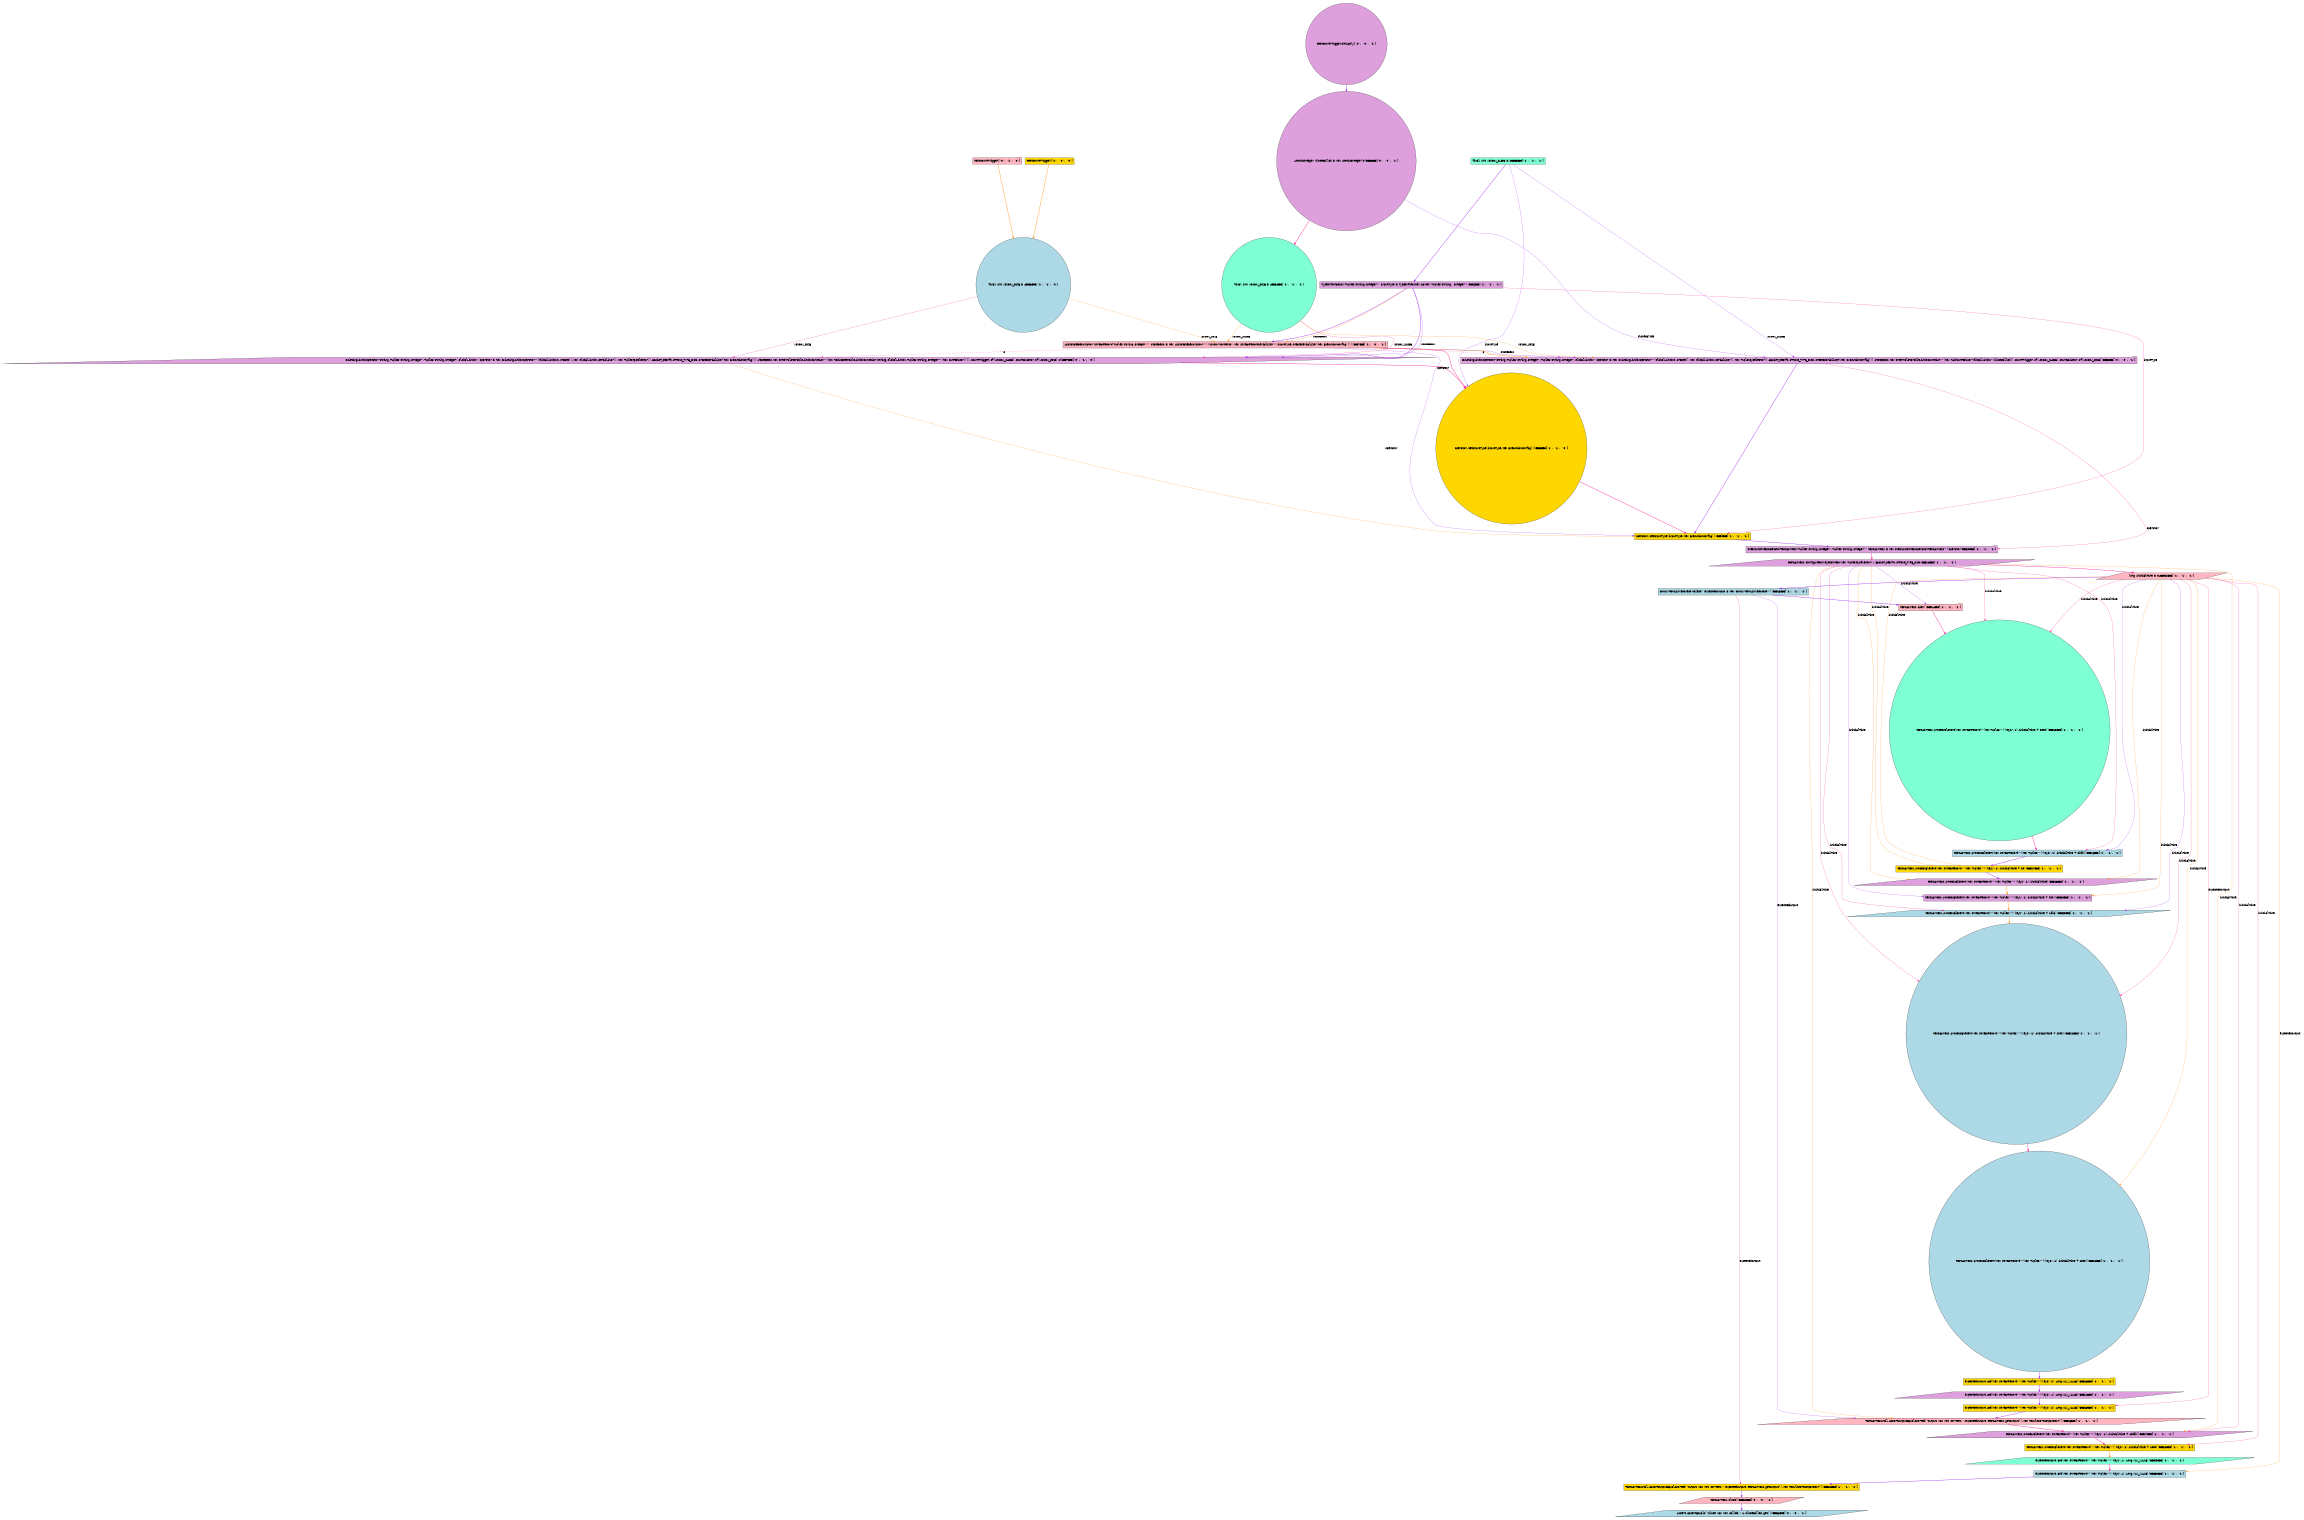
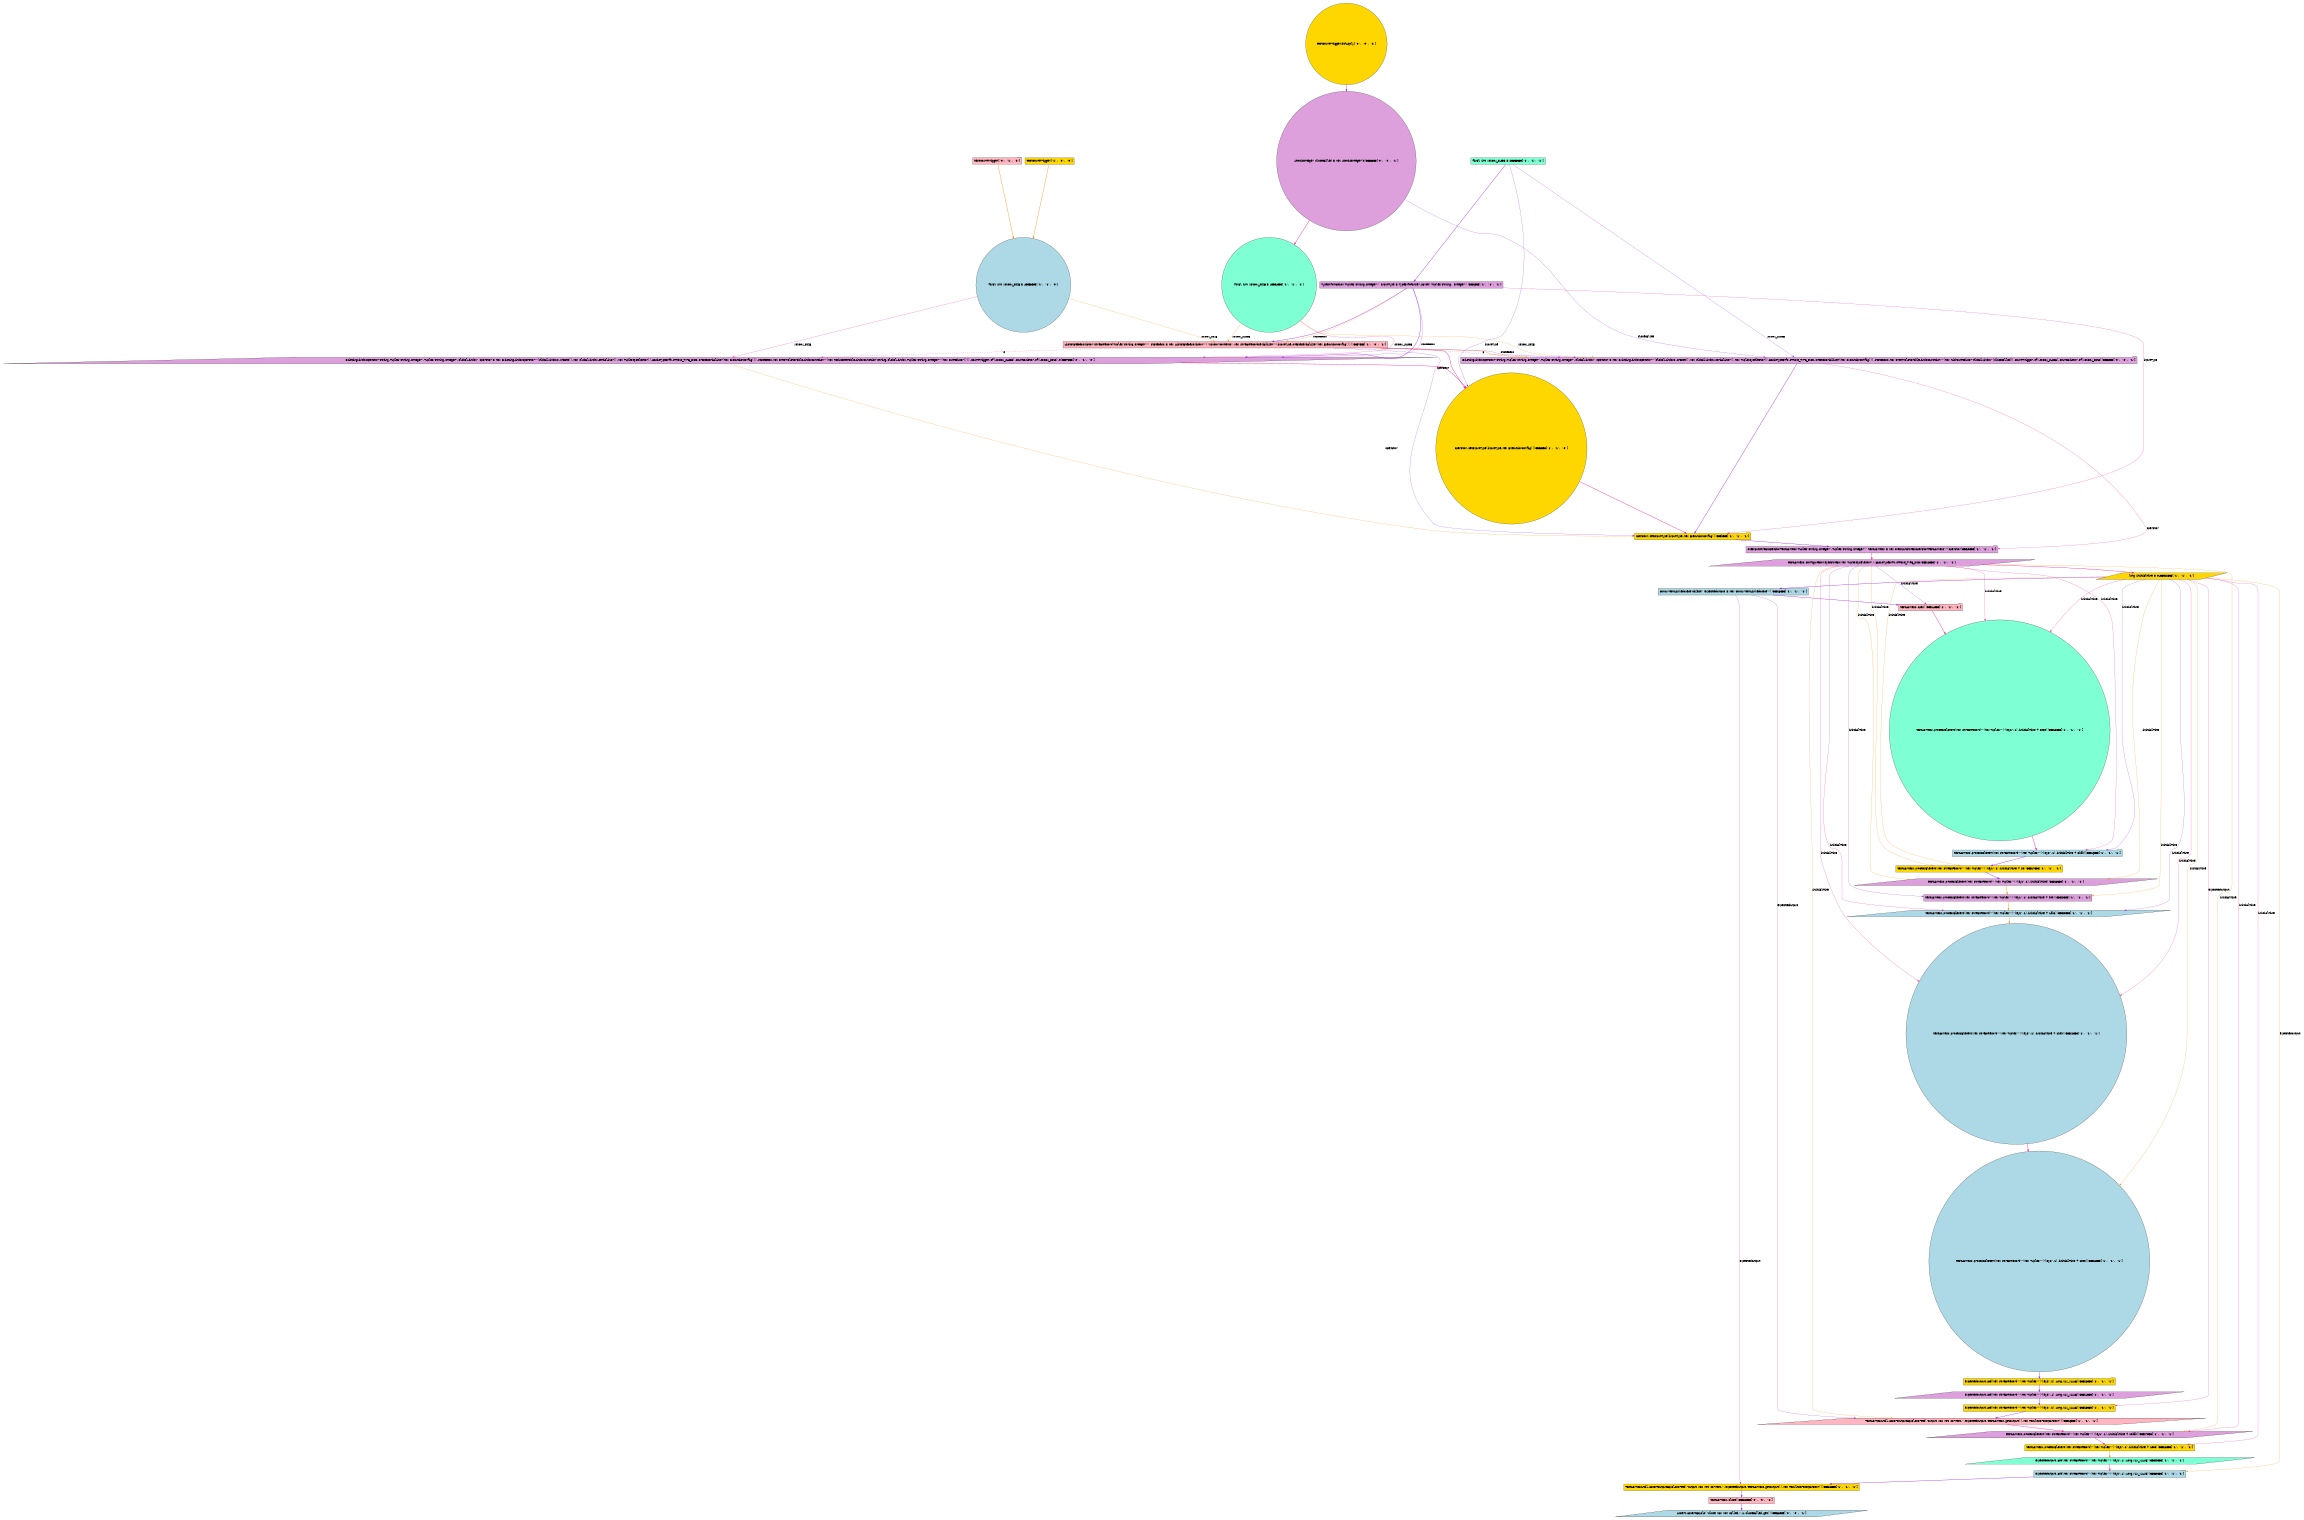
(1346, 44) -> (1346, 44)
(2162, 576) -> (2162, 576)
(1742, 1500) -> (1742, 1500)
